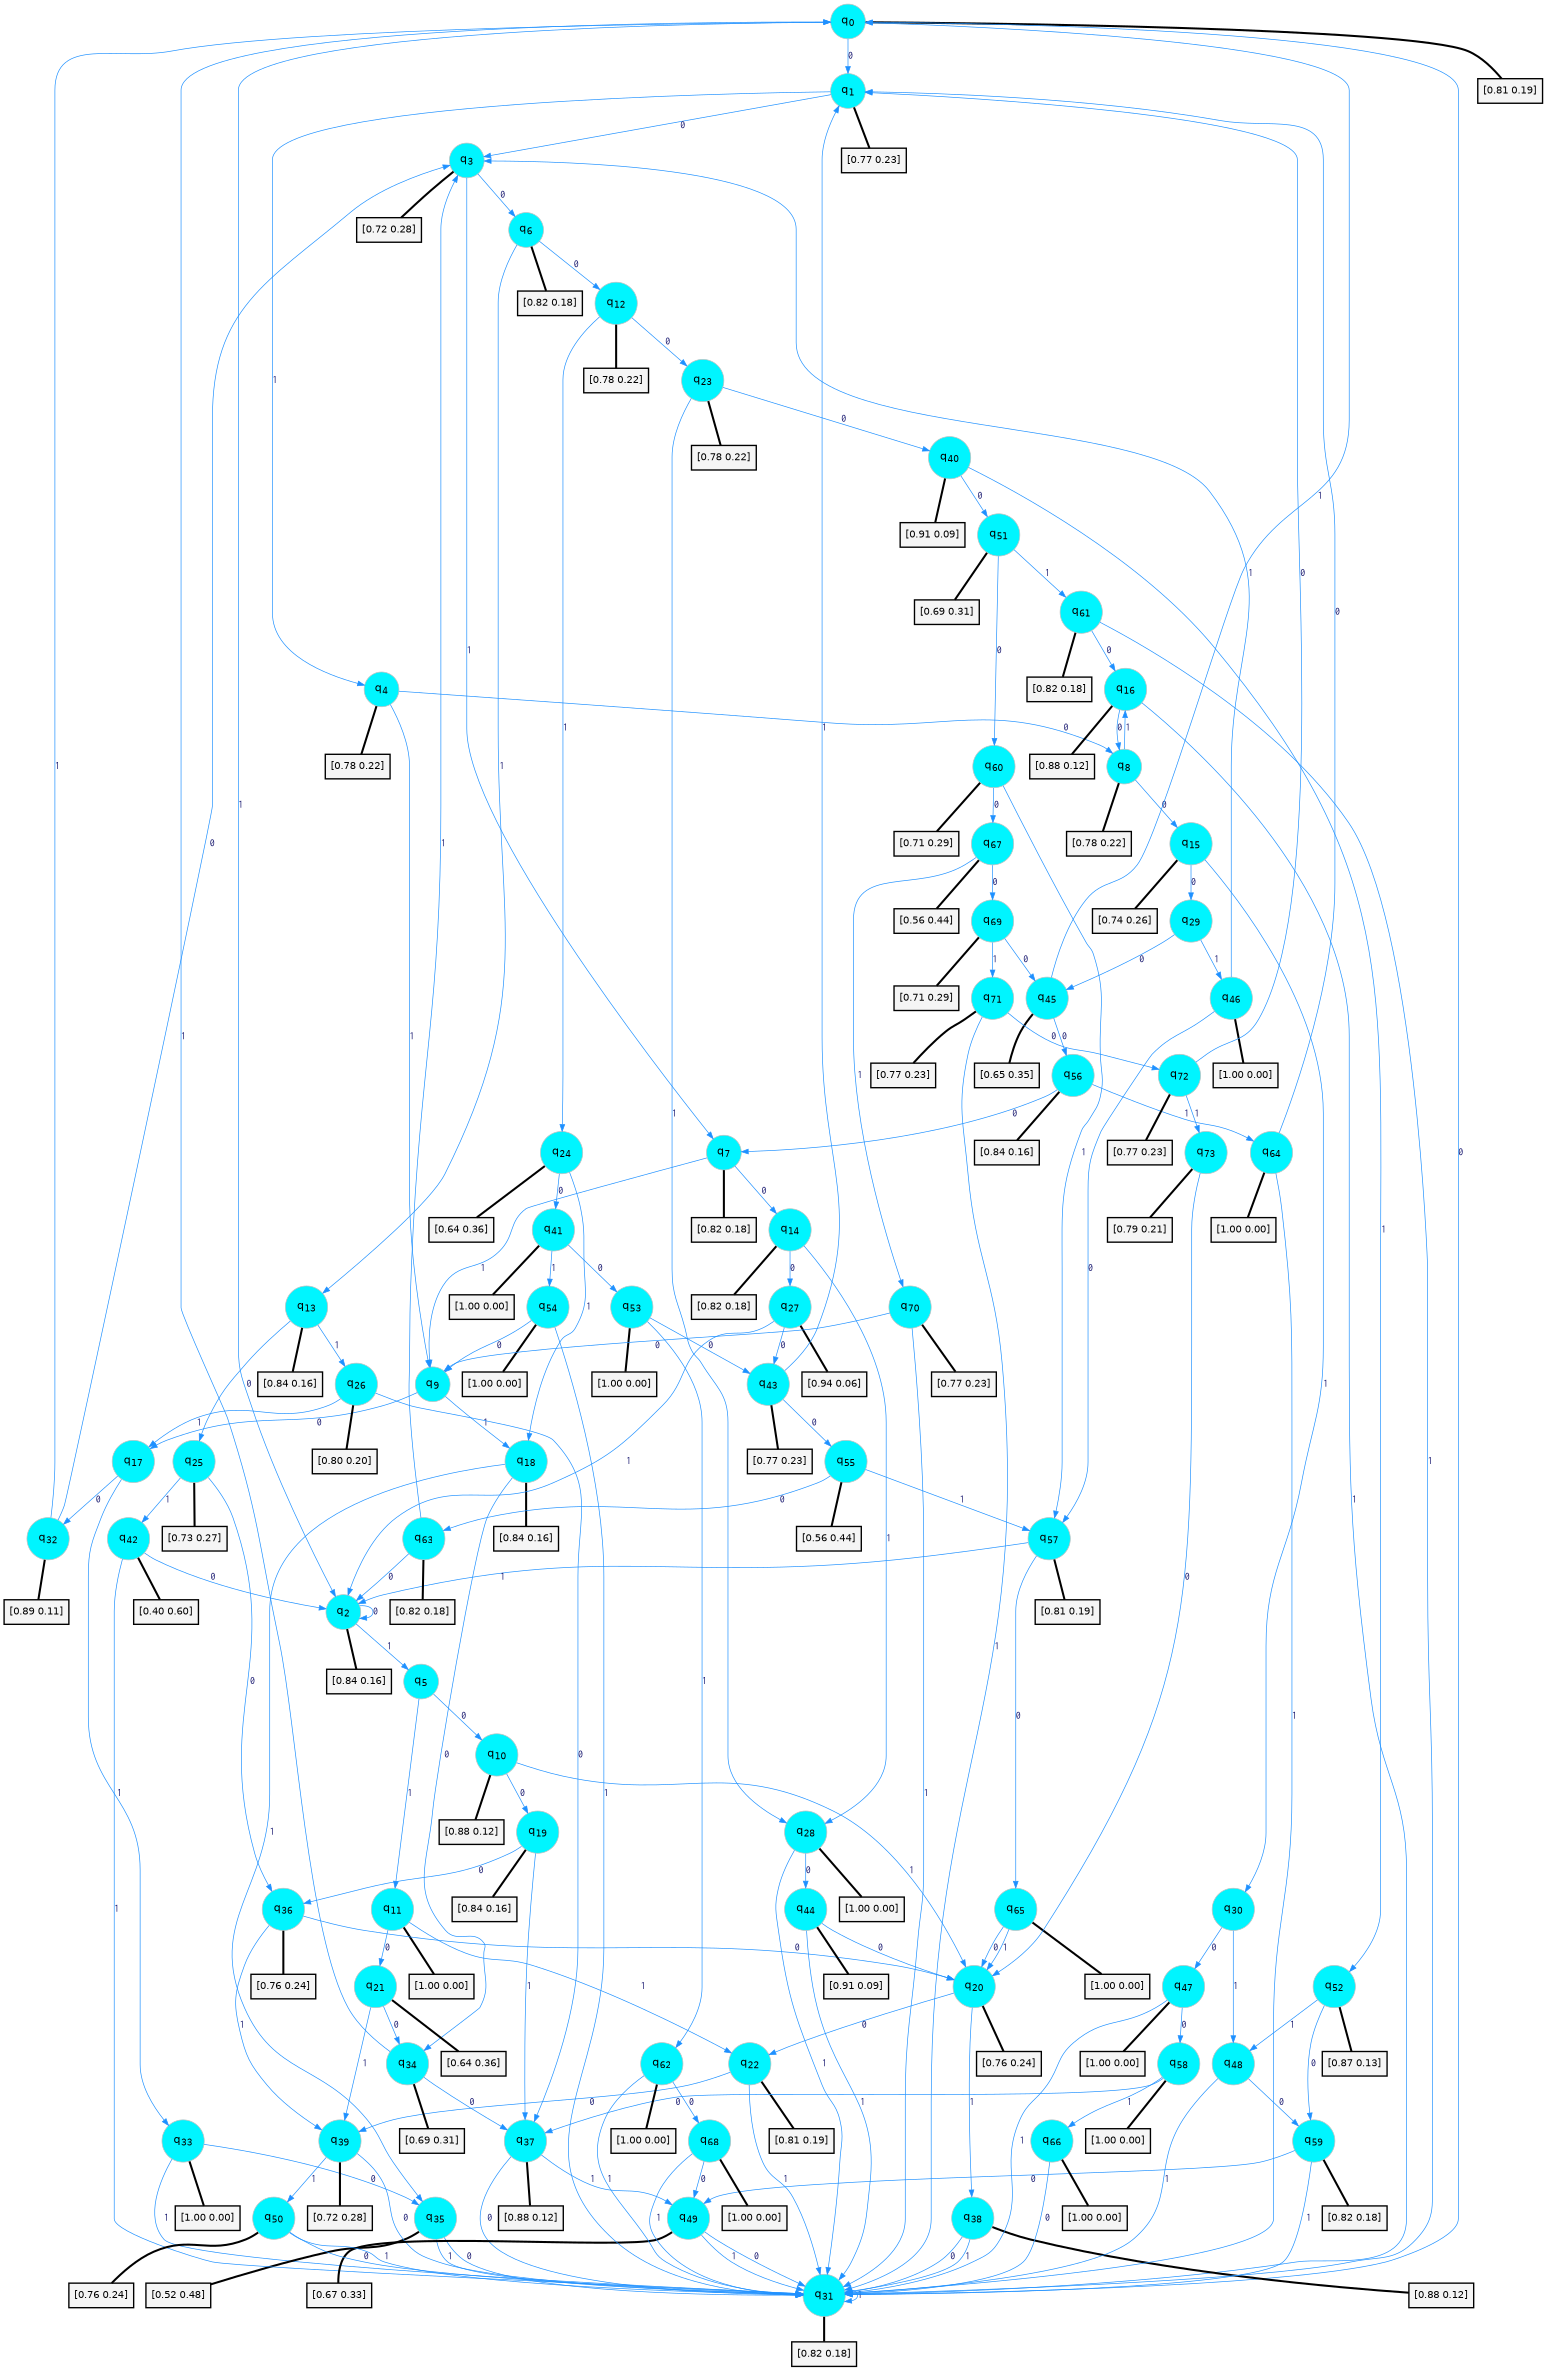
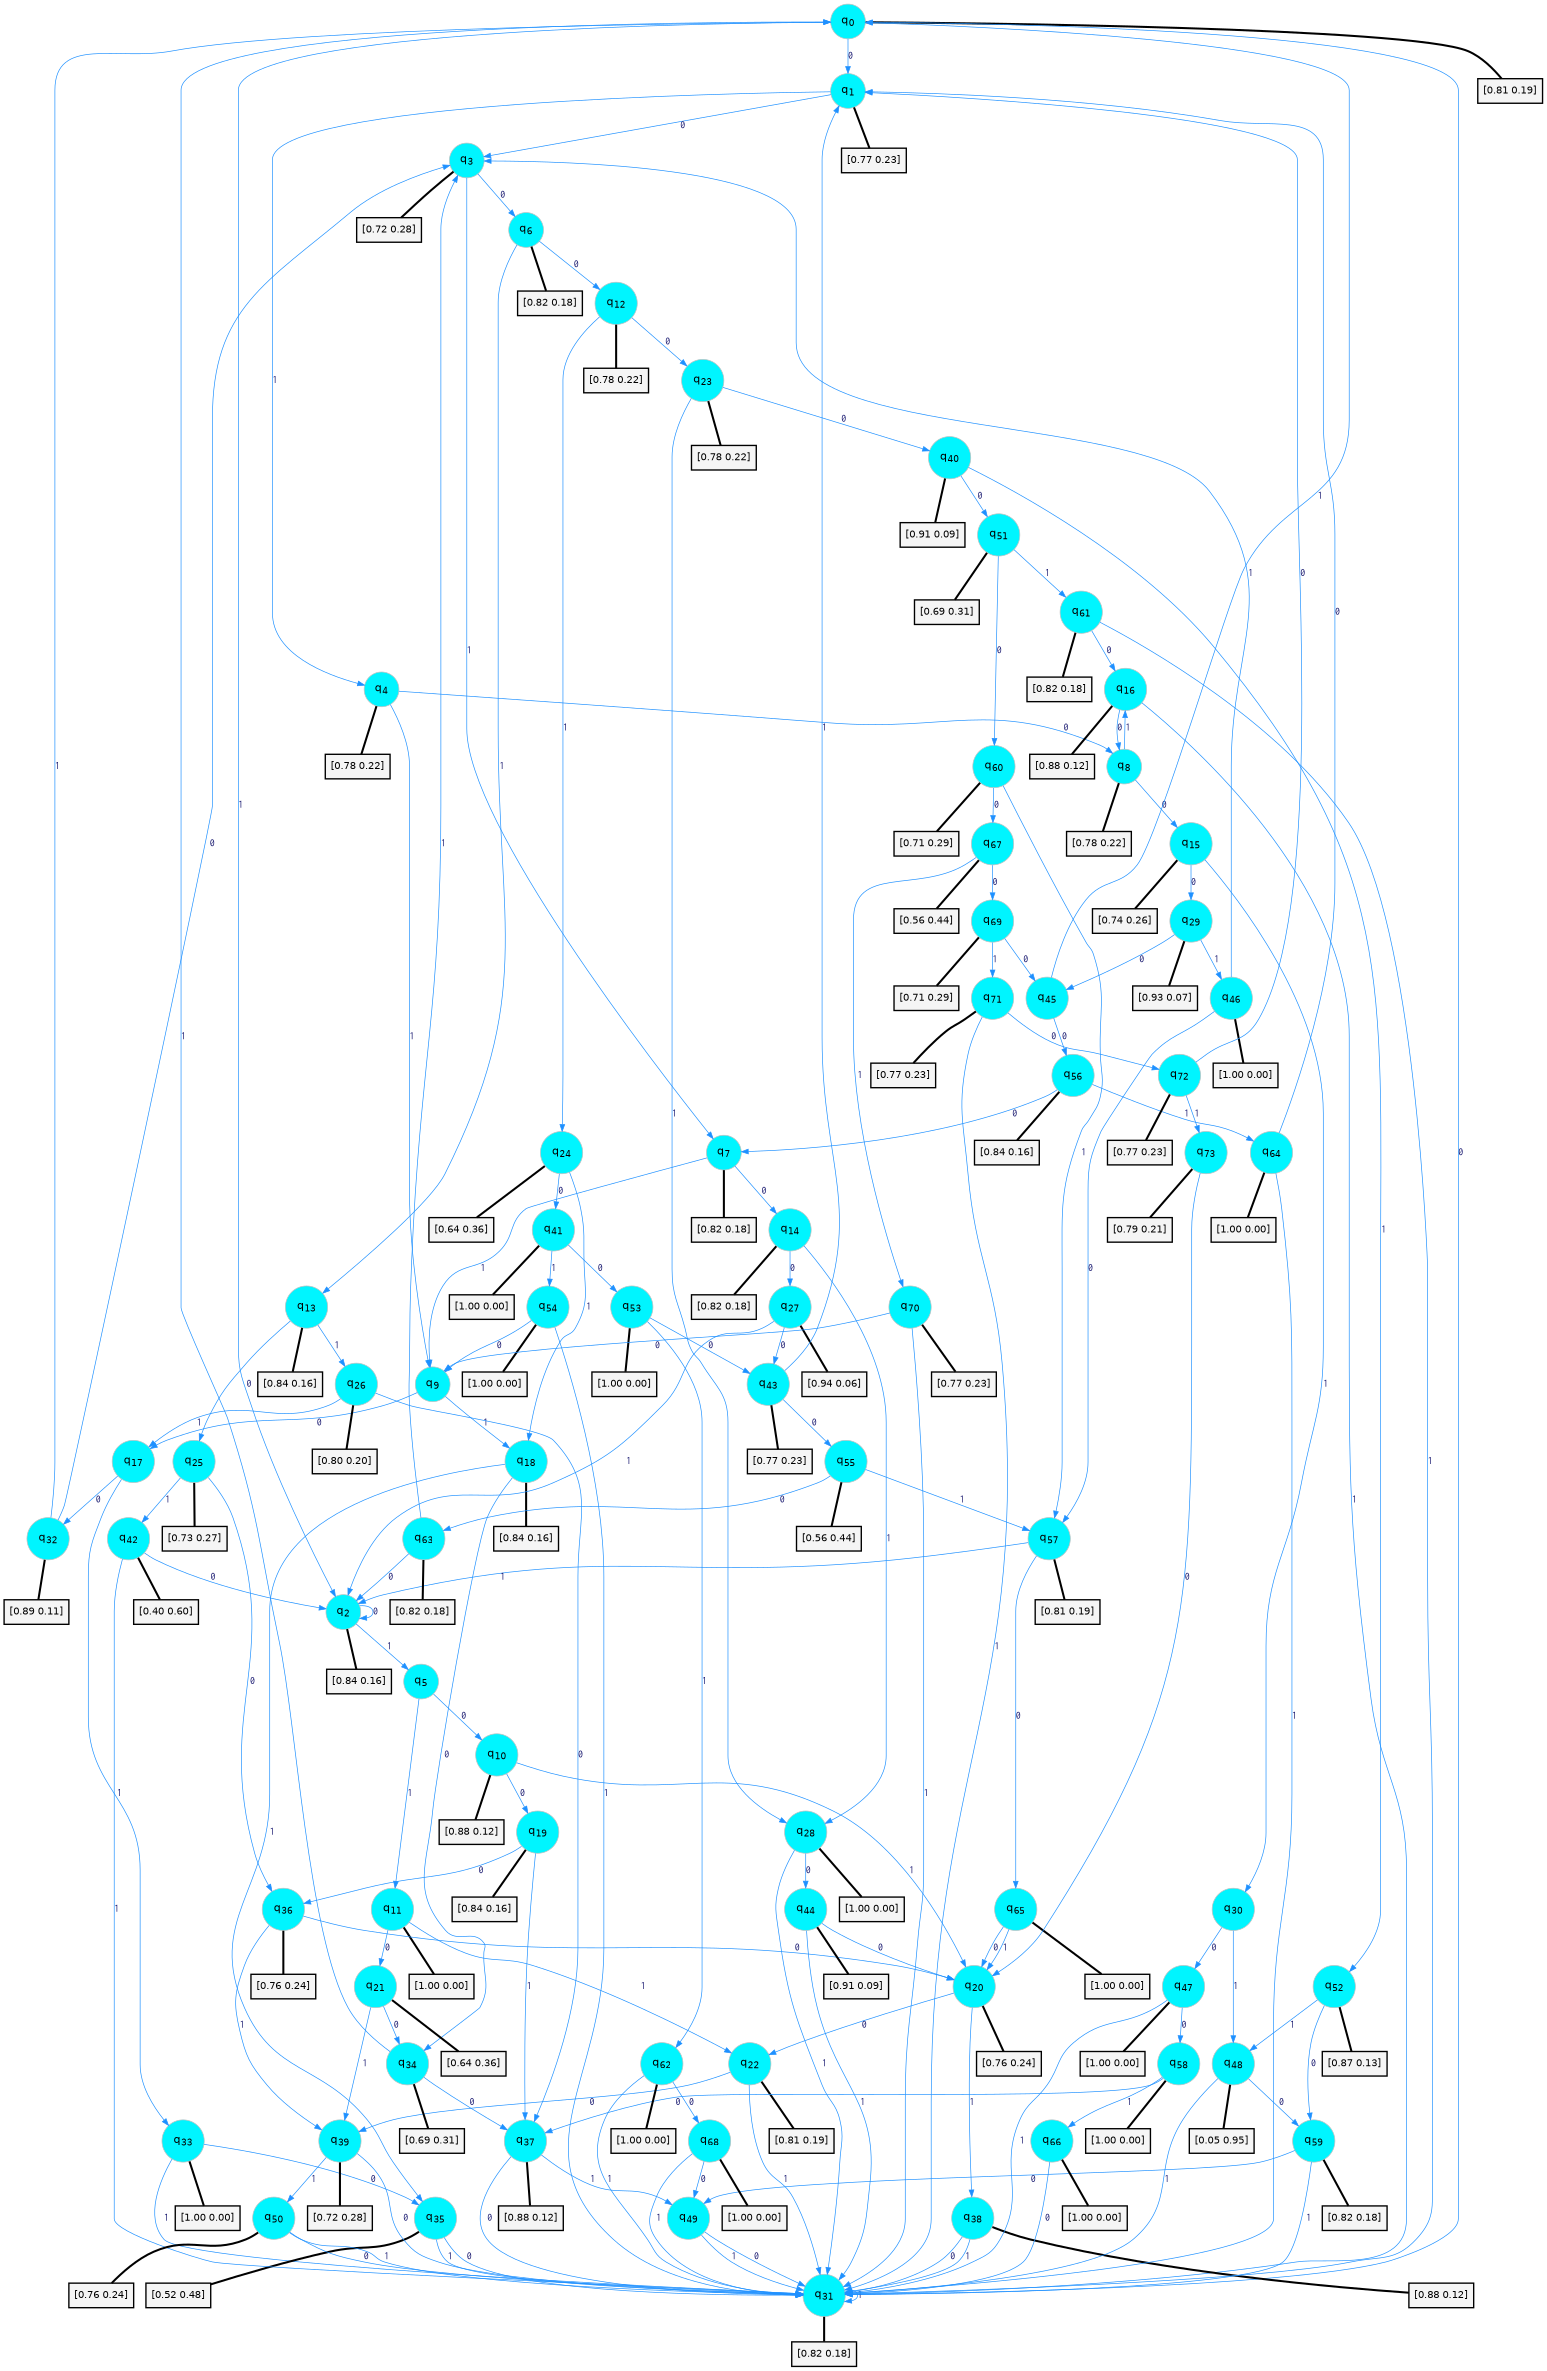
none -> (1165, 998)
(1007, 1075) -> none
none -> (1222, 2141)
(339, 2295) -> none
